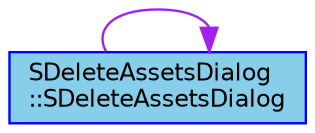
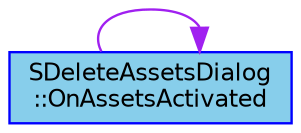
(158, 88) -> (151, 88)
